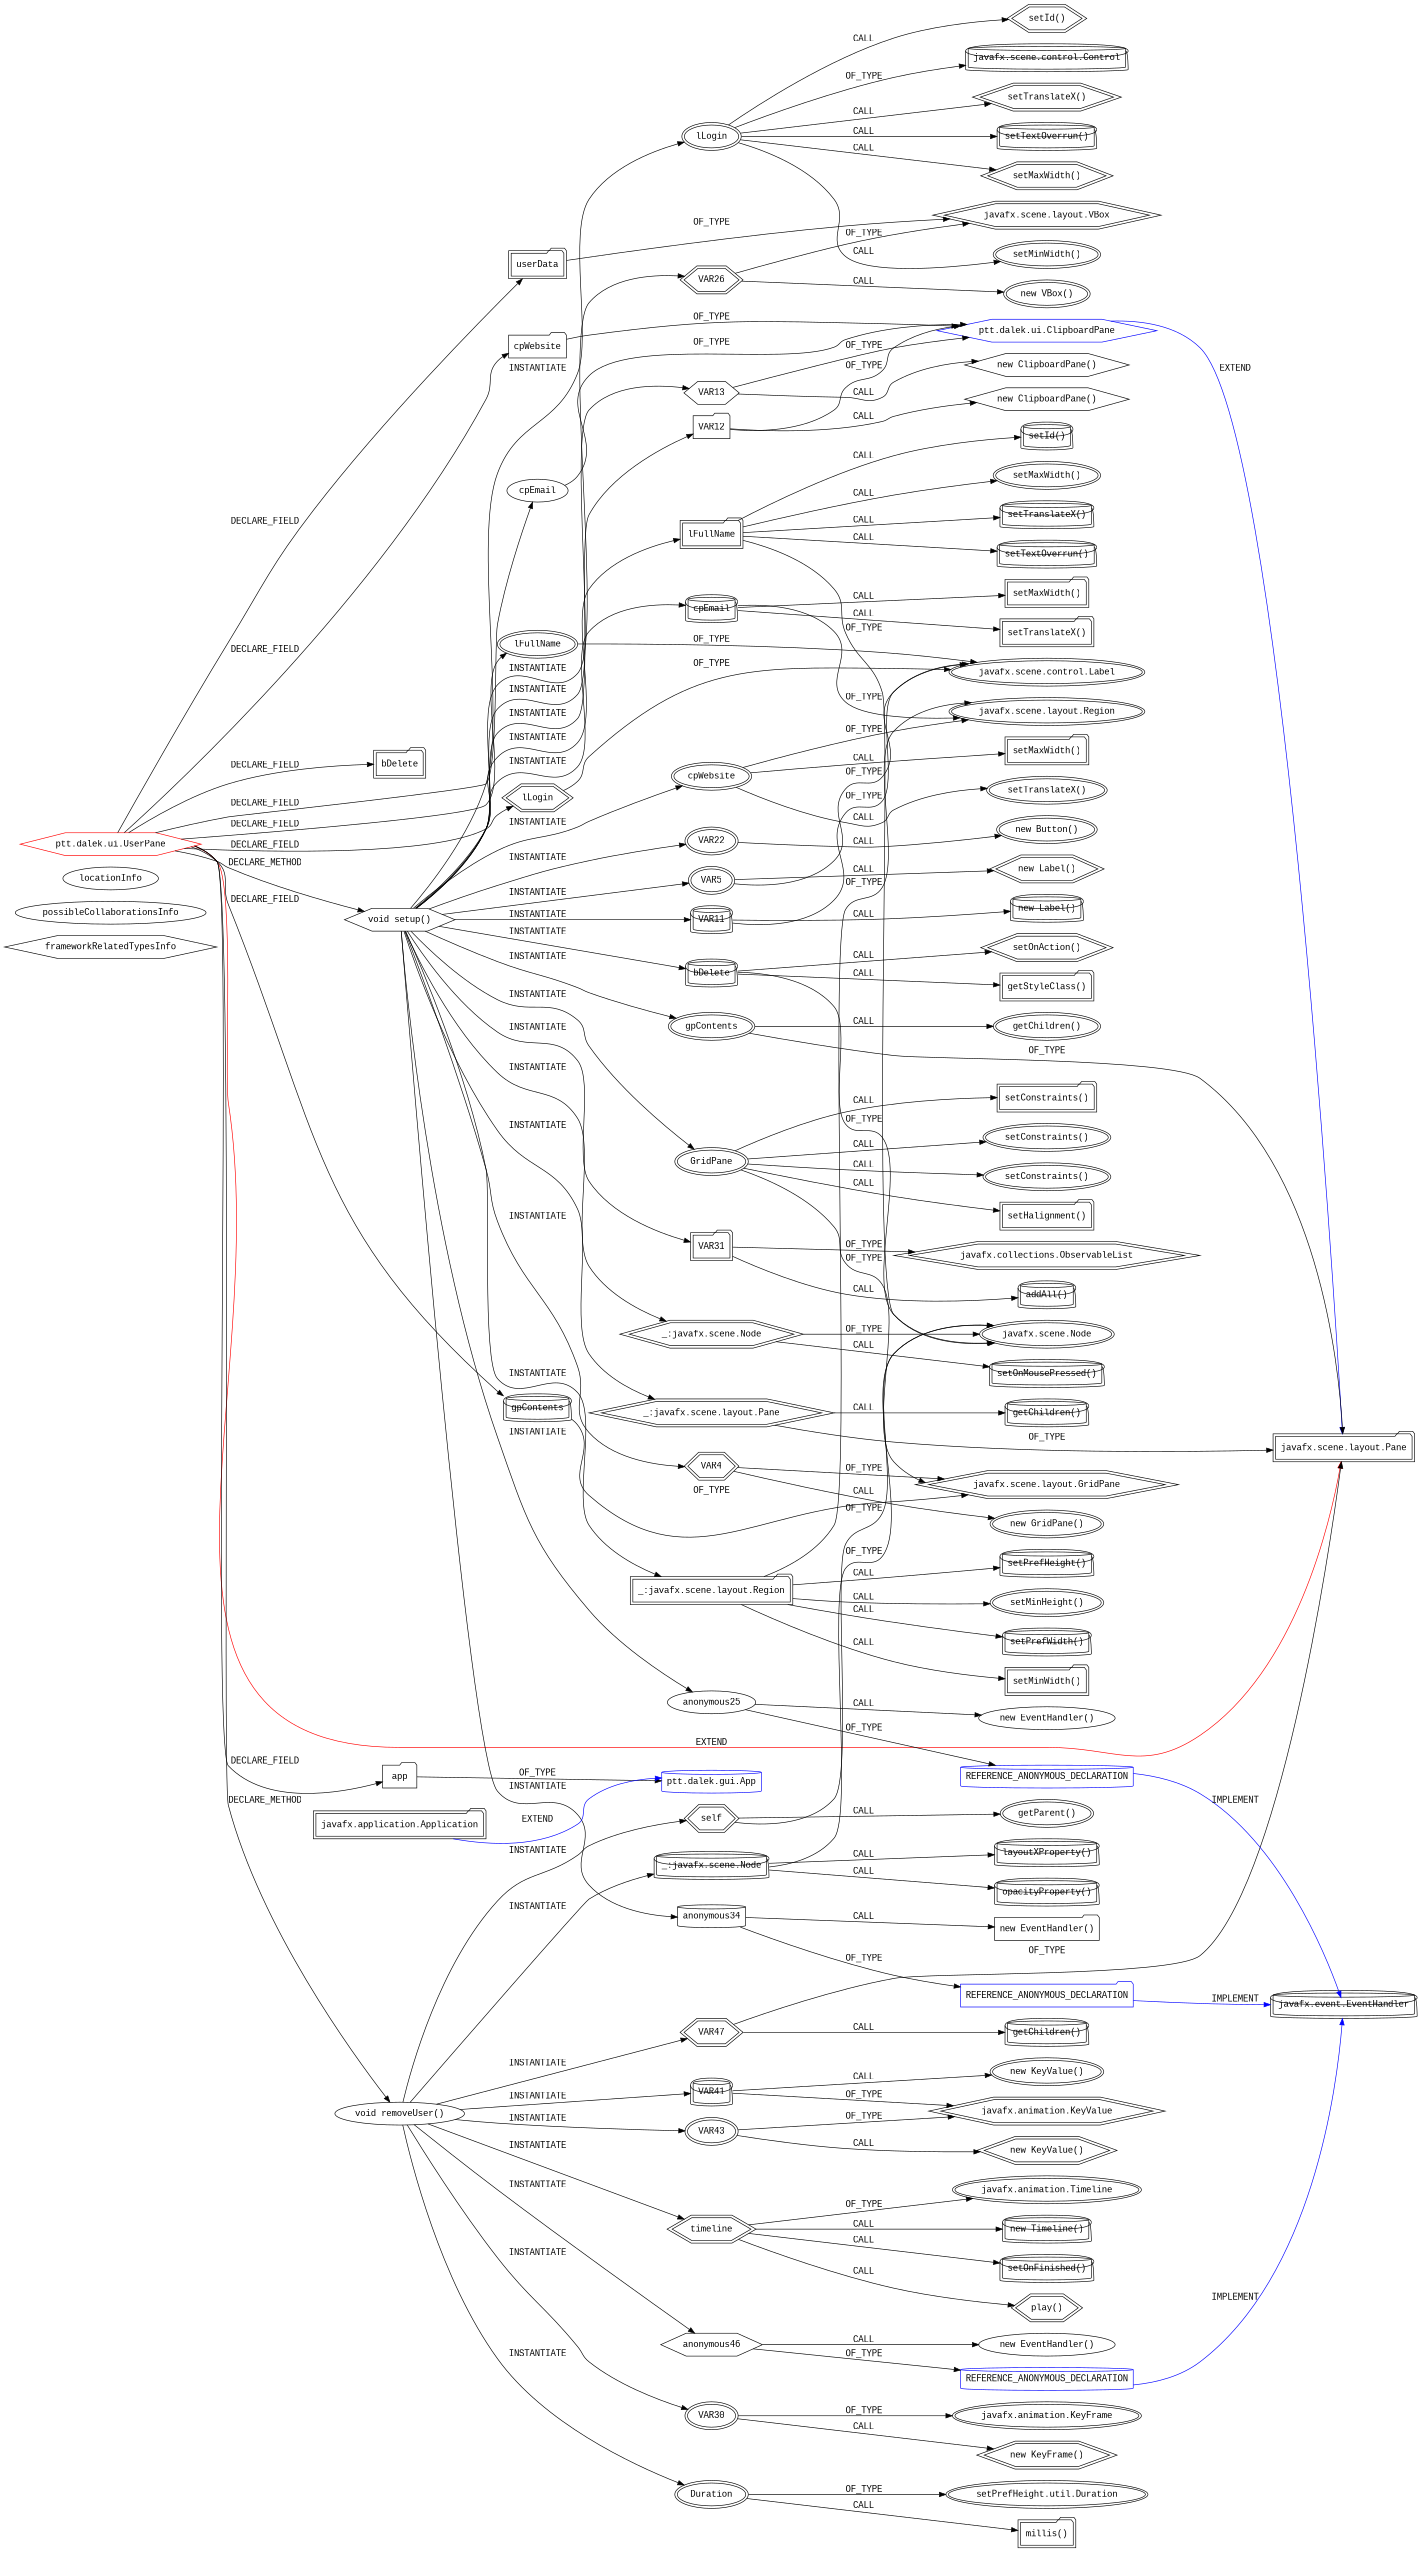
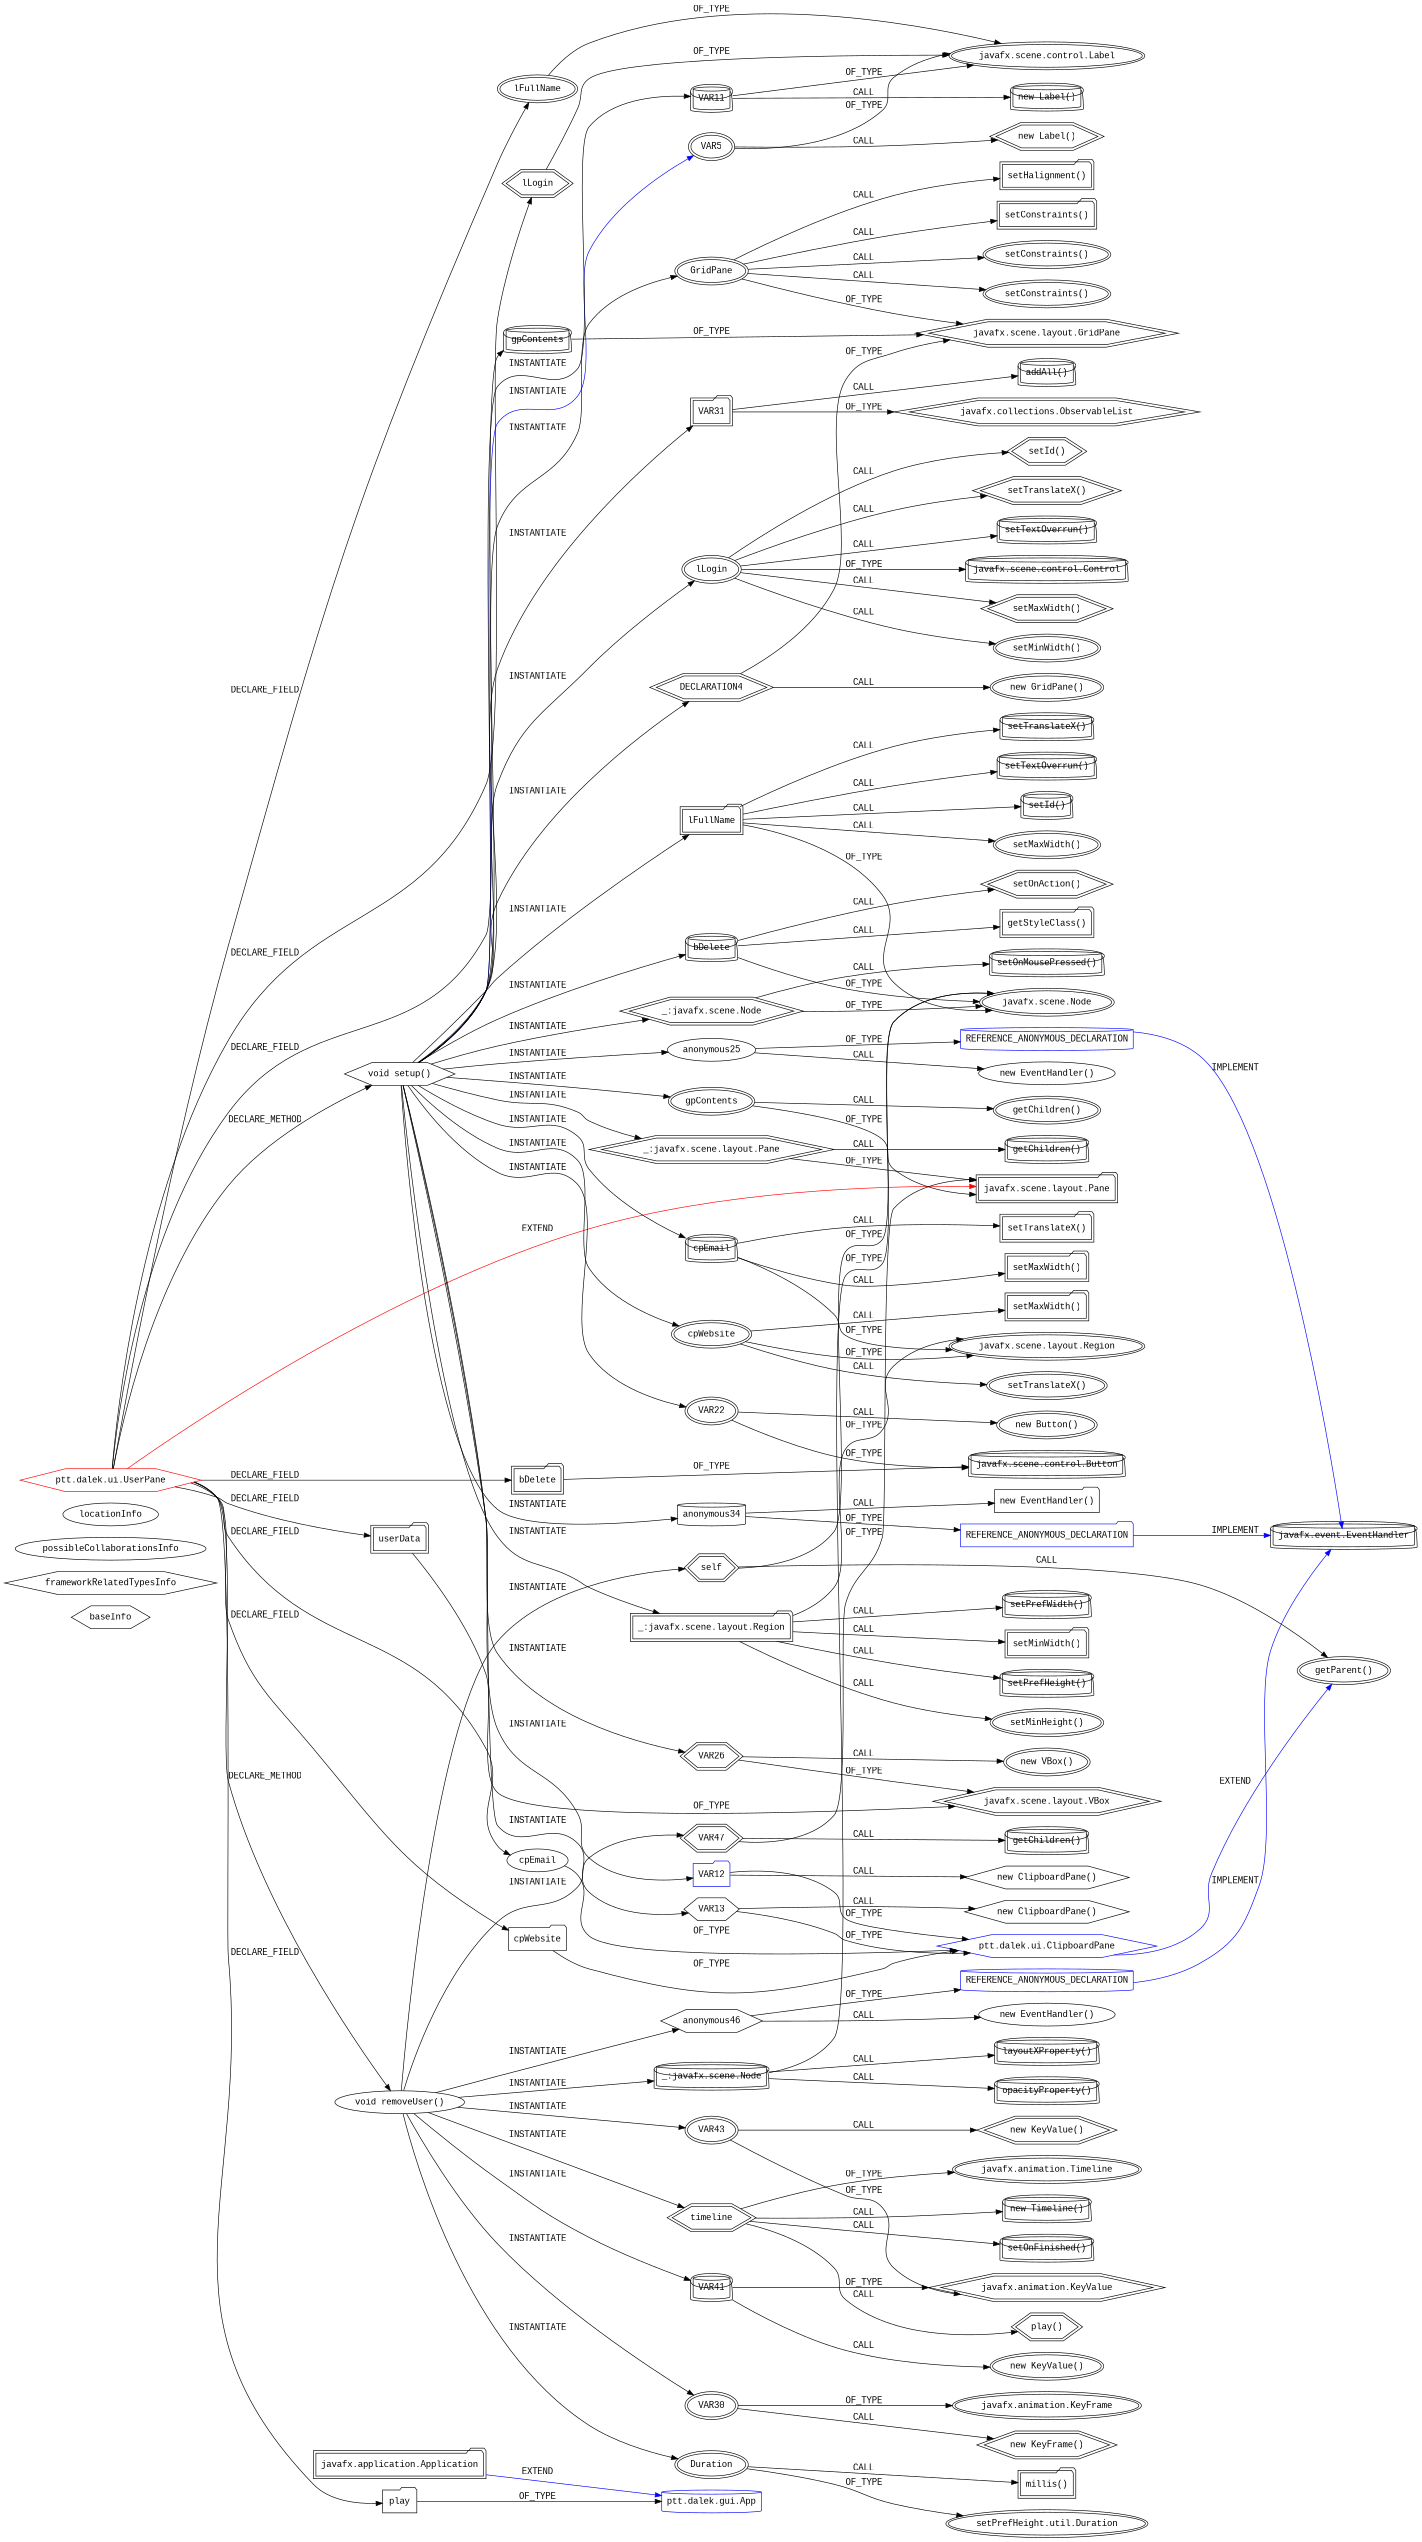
(712, 427) -> (712, 1875)
(1295, 835) -> (1226, 1843)
(562, 899) -> (504, 417)
none -> (1047, 1464)
(712, 1466) -> (712, 687)
none -> (111, 1617)
(400, 1777) -> (400, 2501)
